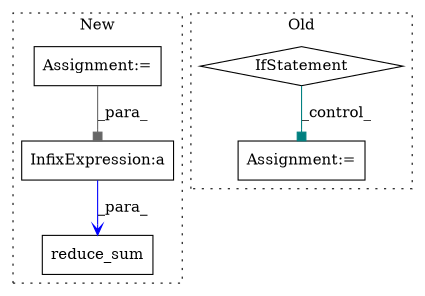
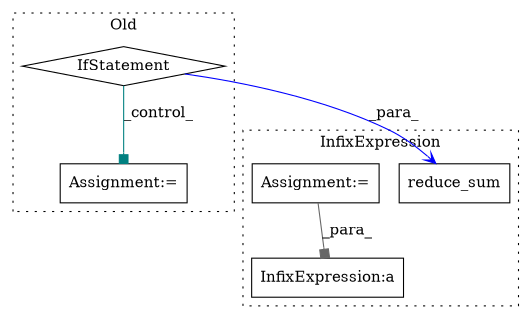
(98, 25) -> (381, 143)
(98, 202) -> (312, 101)
